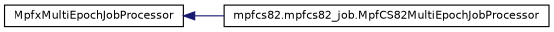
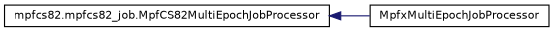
(209, 16) -> (355, 16)
